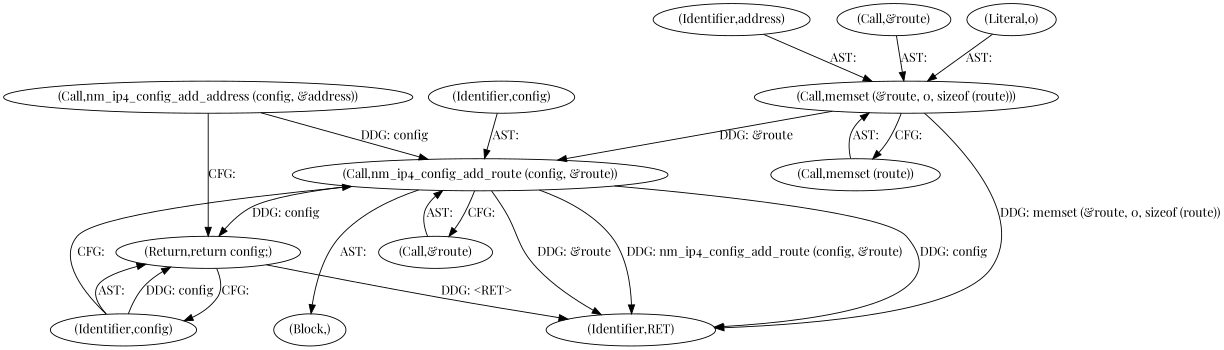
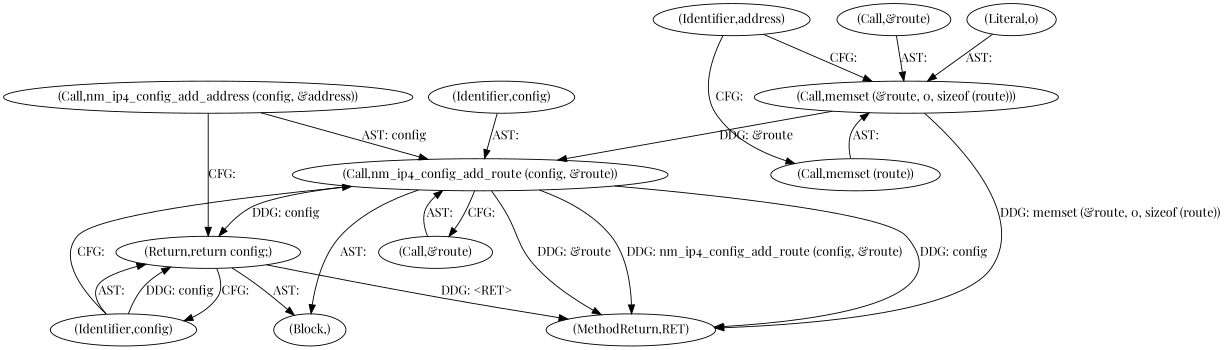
(845, 58) -> (845, 58)
(892, 134) -> (717, 115)
(395, 136) -> (395, 136)
none -> (261, 288)
(631, 330) -> (631, 330)
